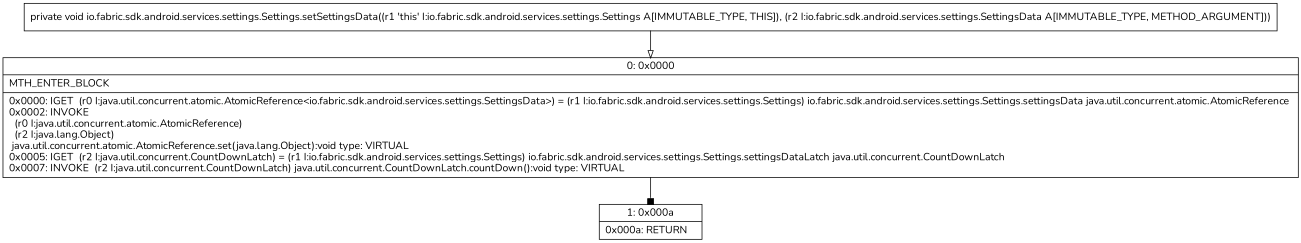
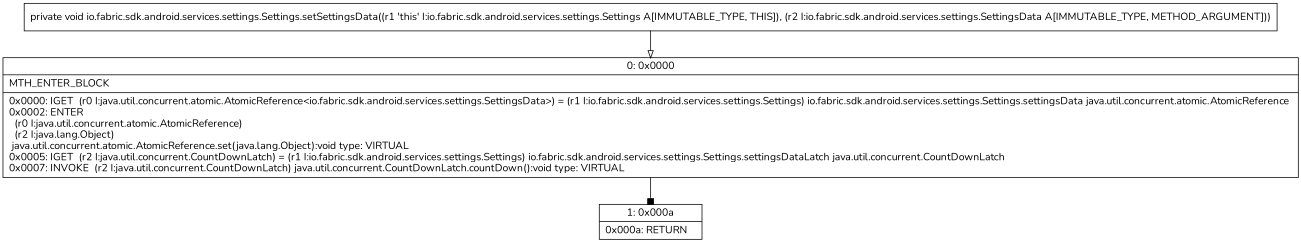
(52, 112) -> (49, 112)
